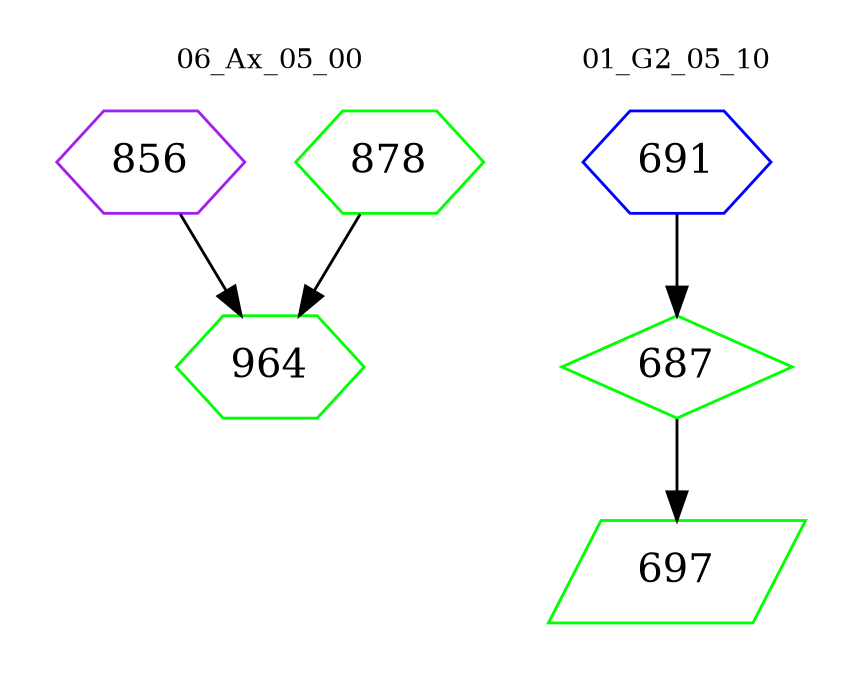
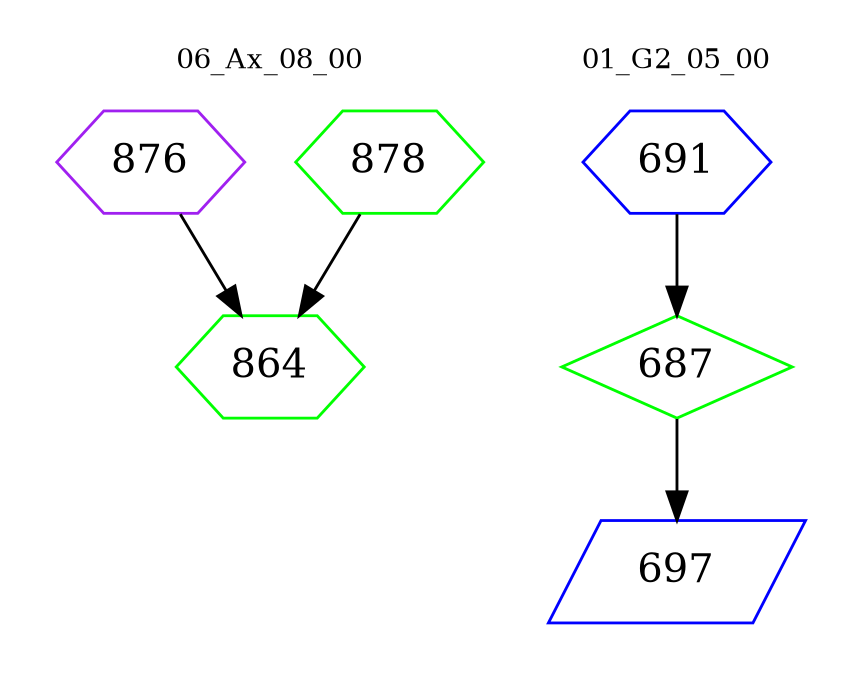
(270, 61) -> (270, 61)
(677, 61) -> (677, 61)
(151, 162) -> (151, 162)
(270, 367) -> (270, 367)
(677, 572) -> (677, 572)
